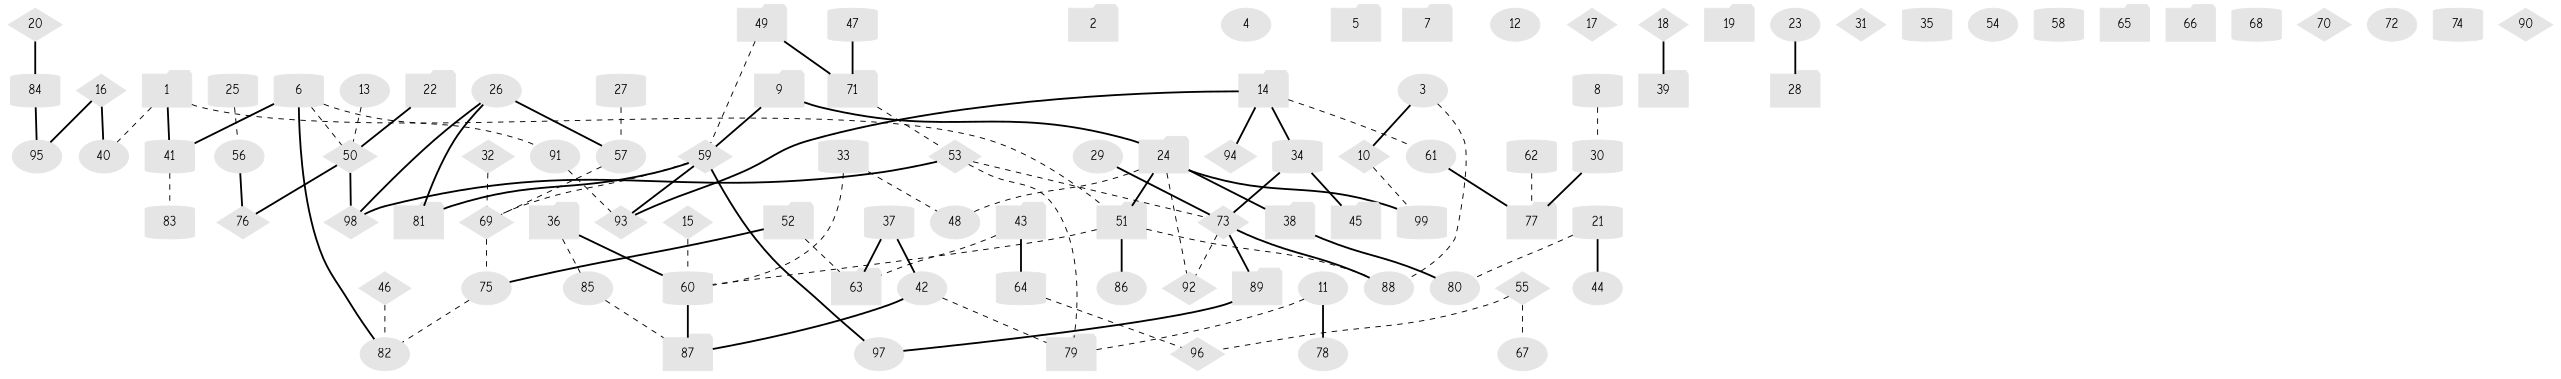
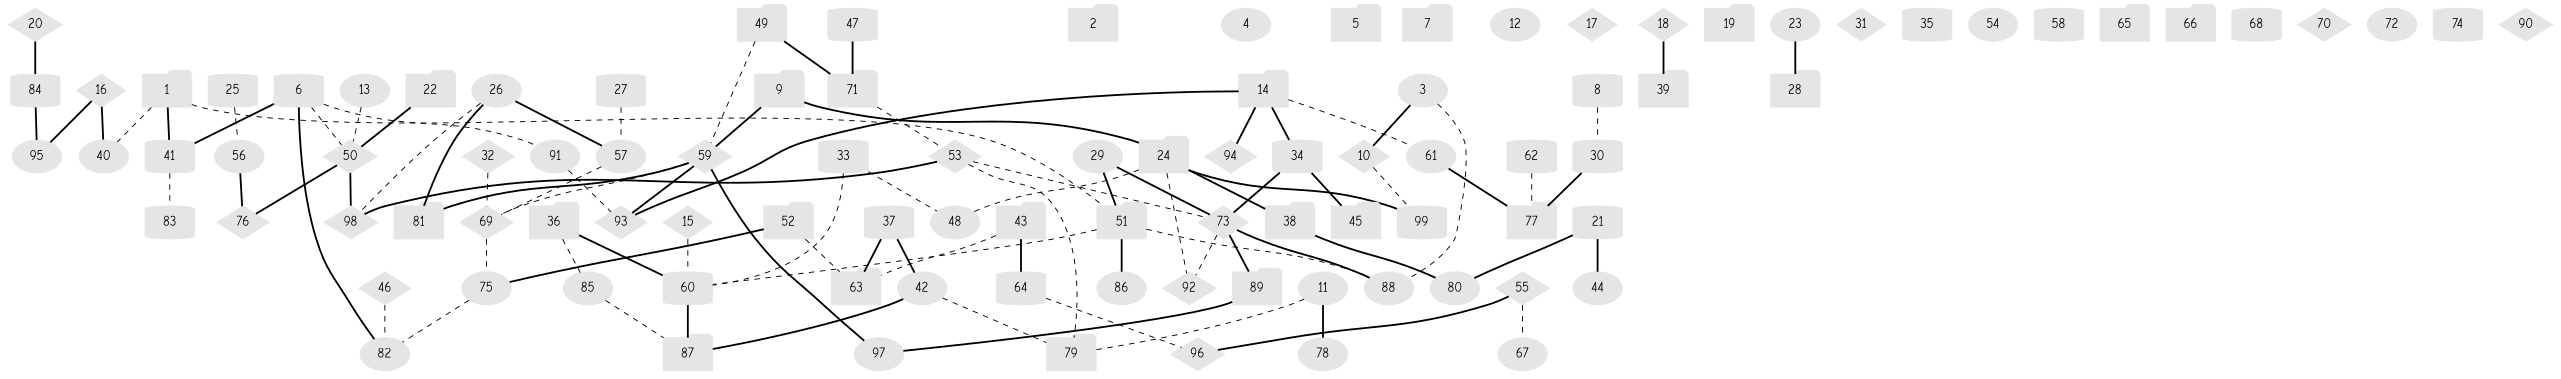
(418, 155) -> (418, 155)
(1143, 190) -> (1109, 188)
(1524, 256) -> (1524, 256)
(1364, 328) -> (1364, 328)
